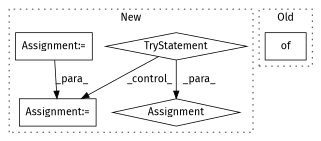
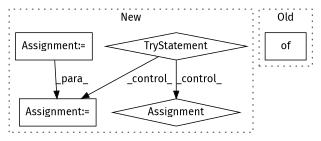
(199, 79) -> (199, 79)
